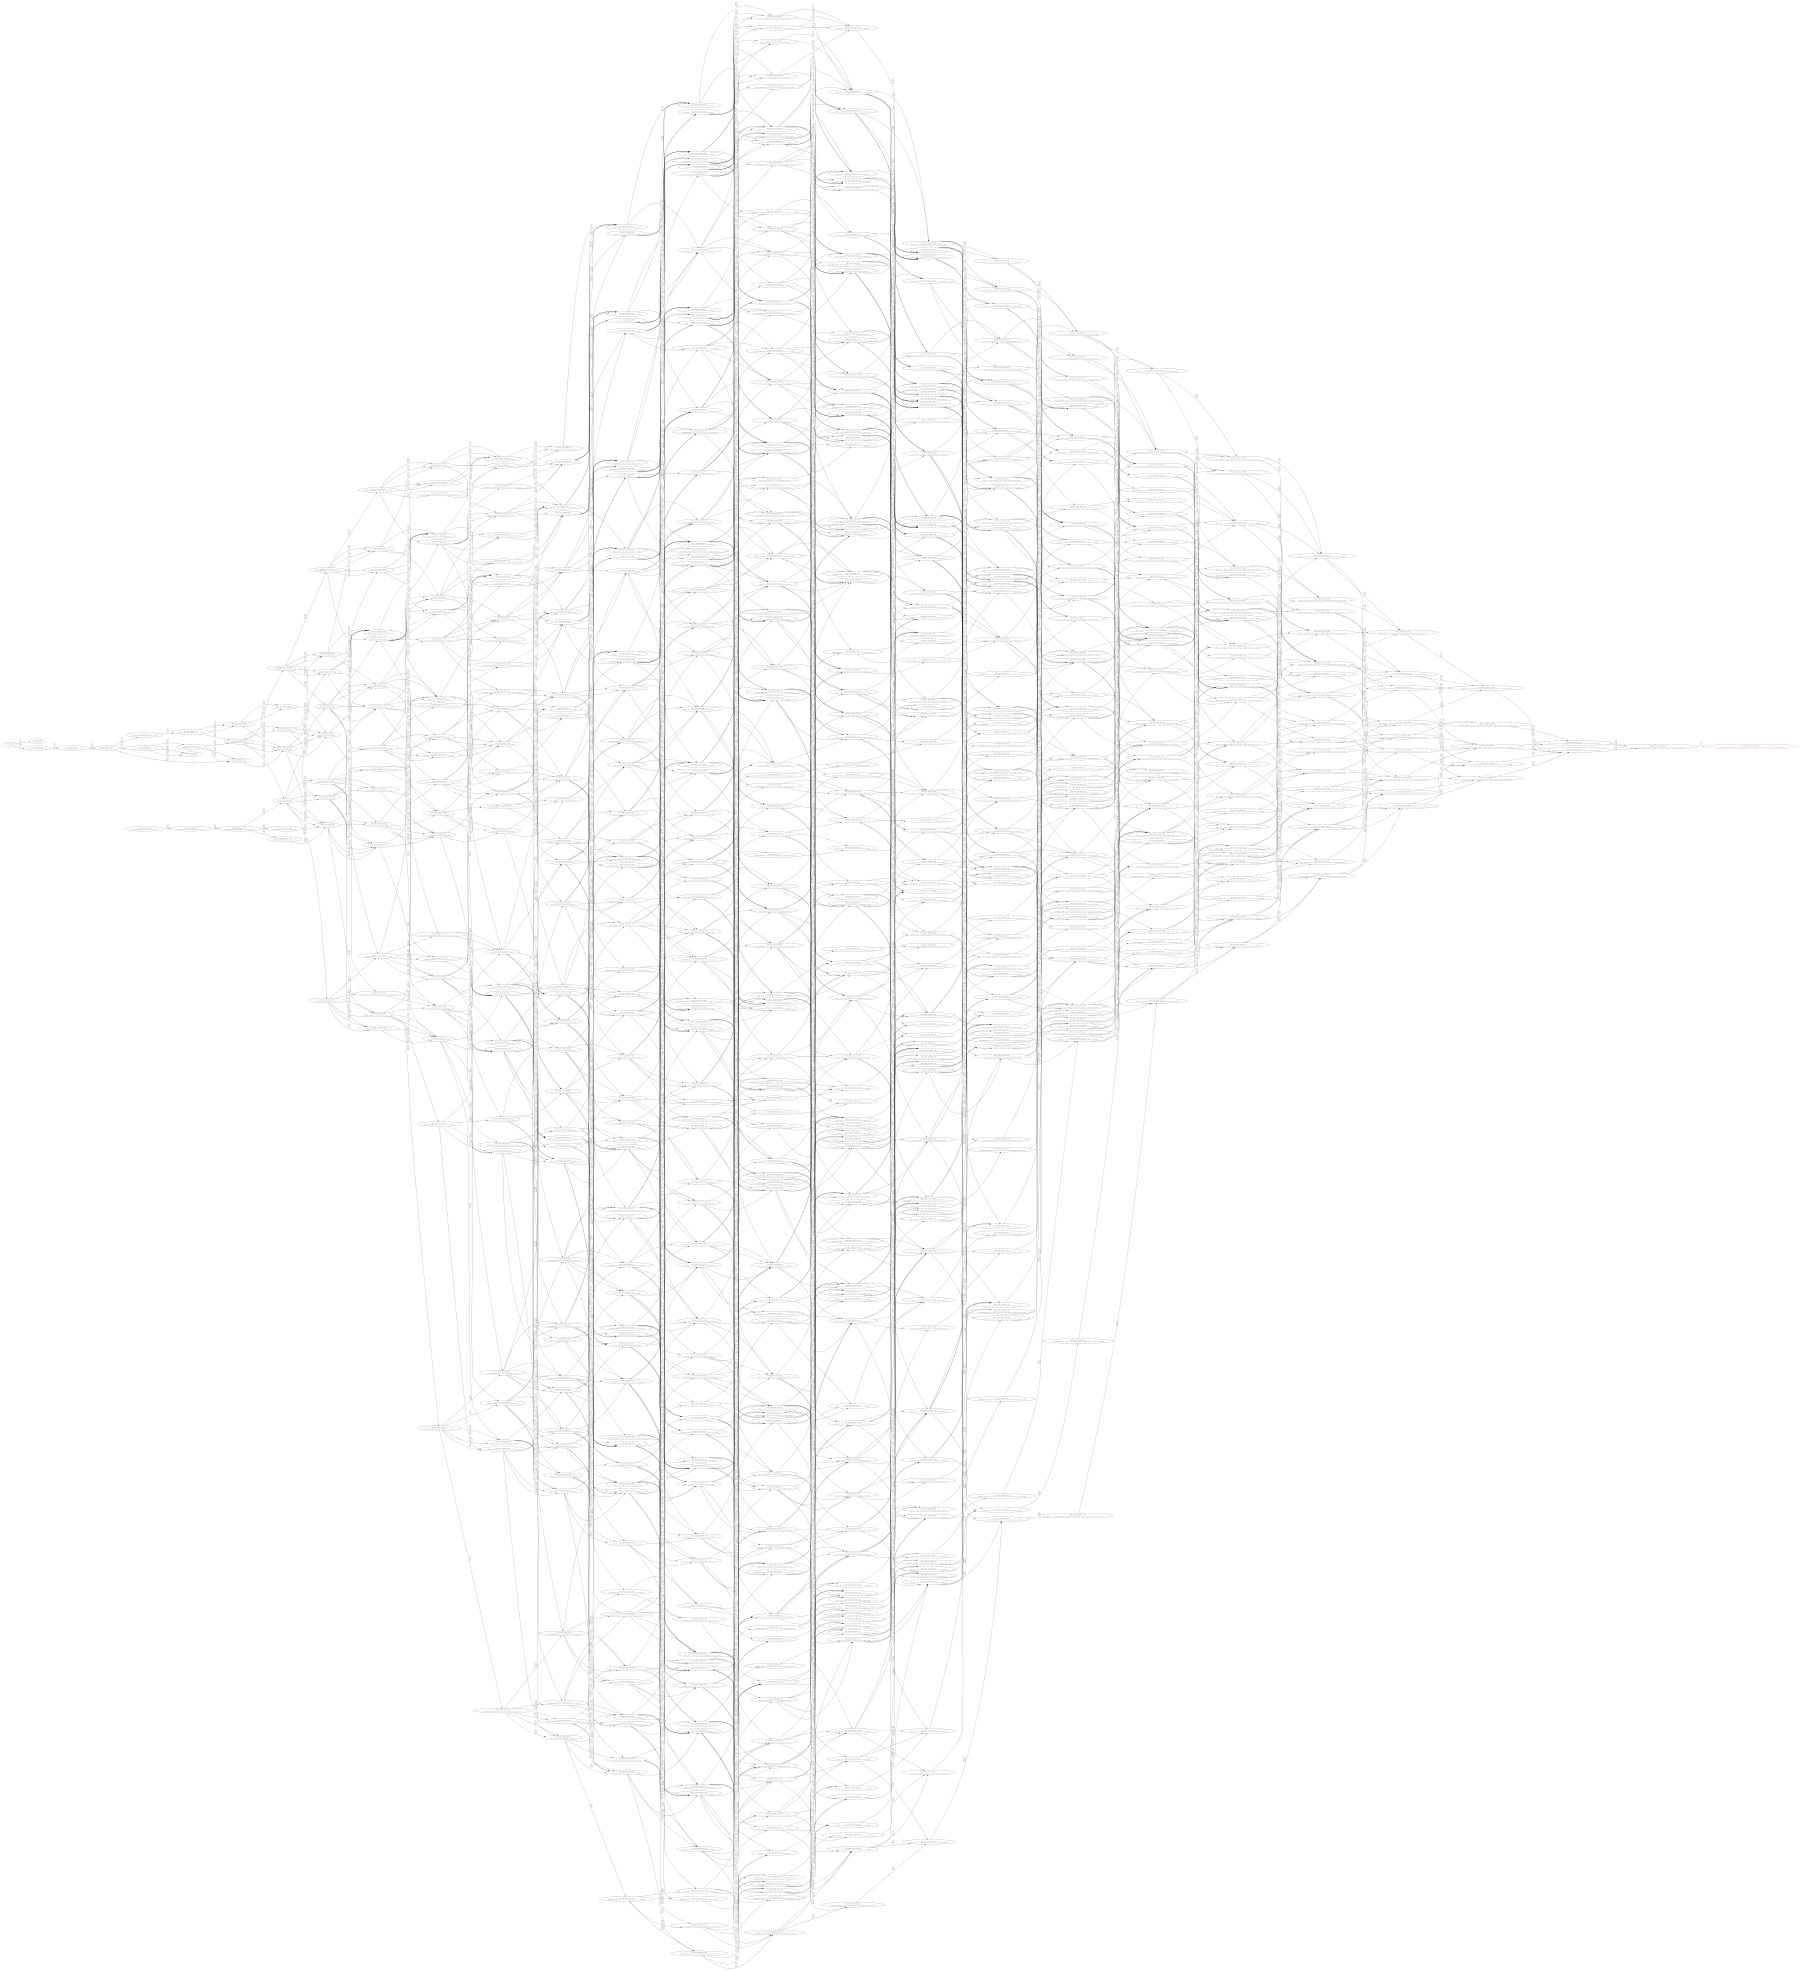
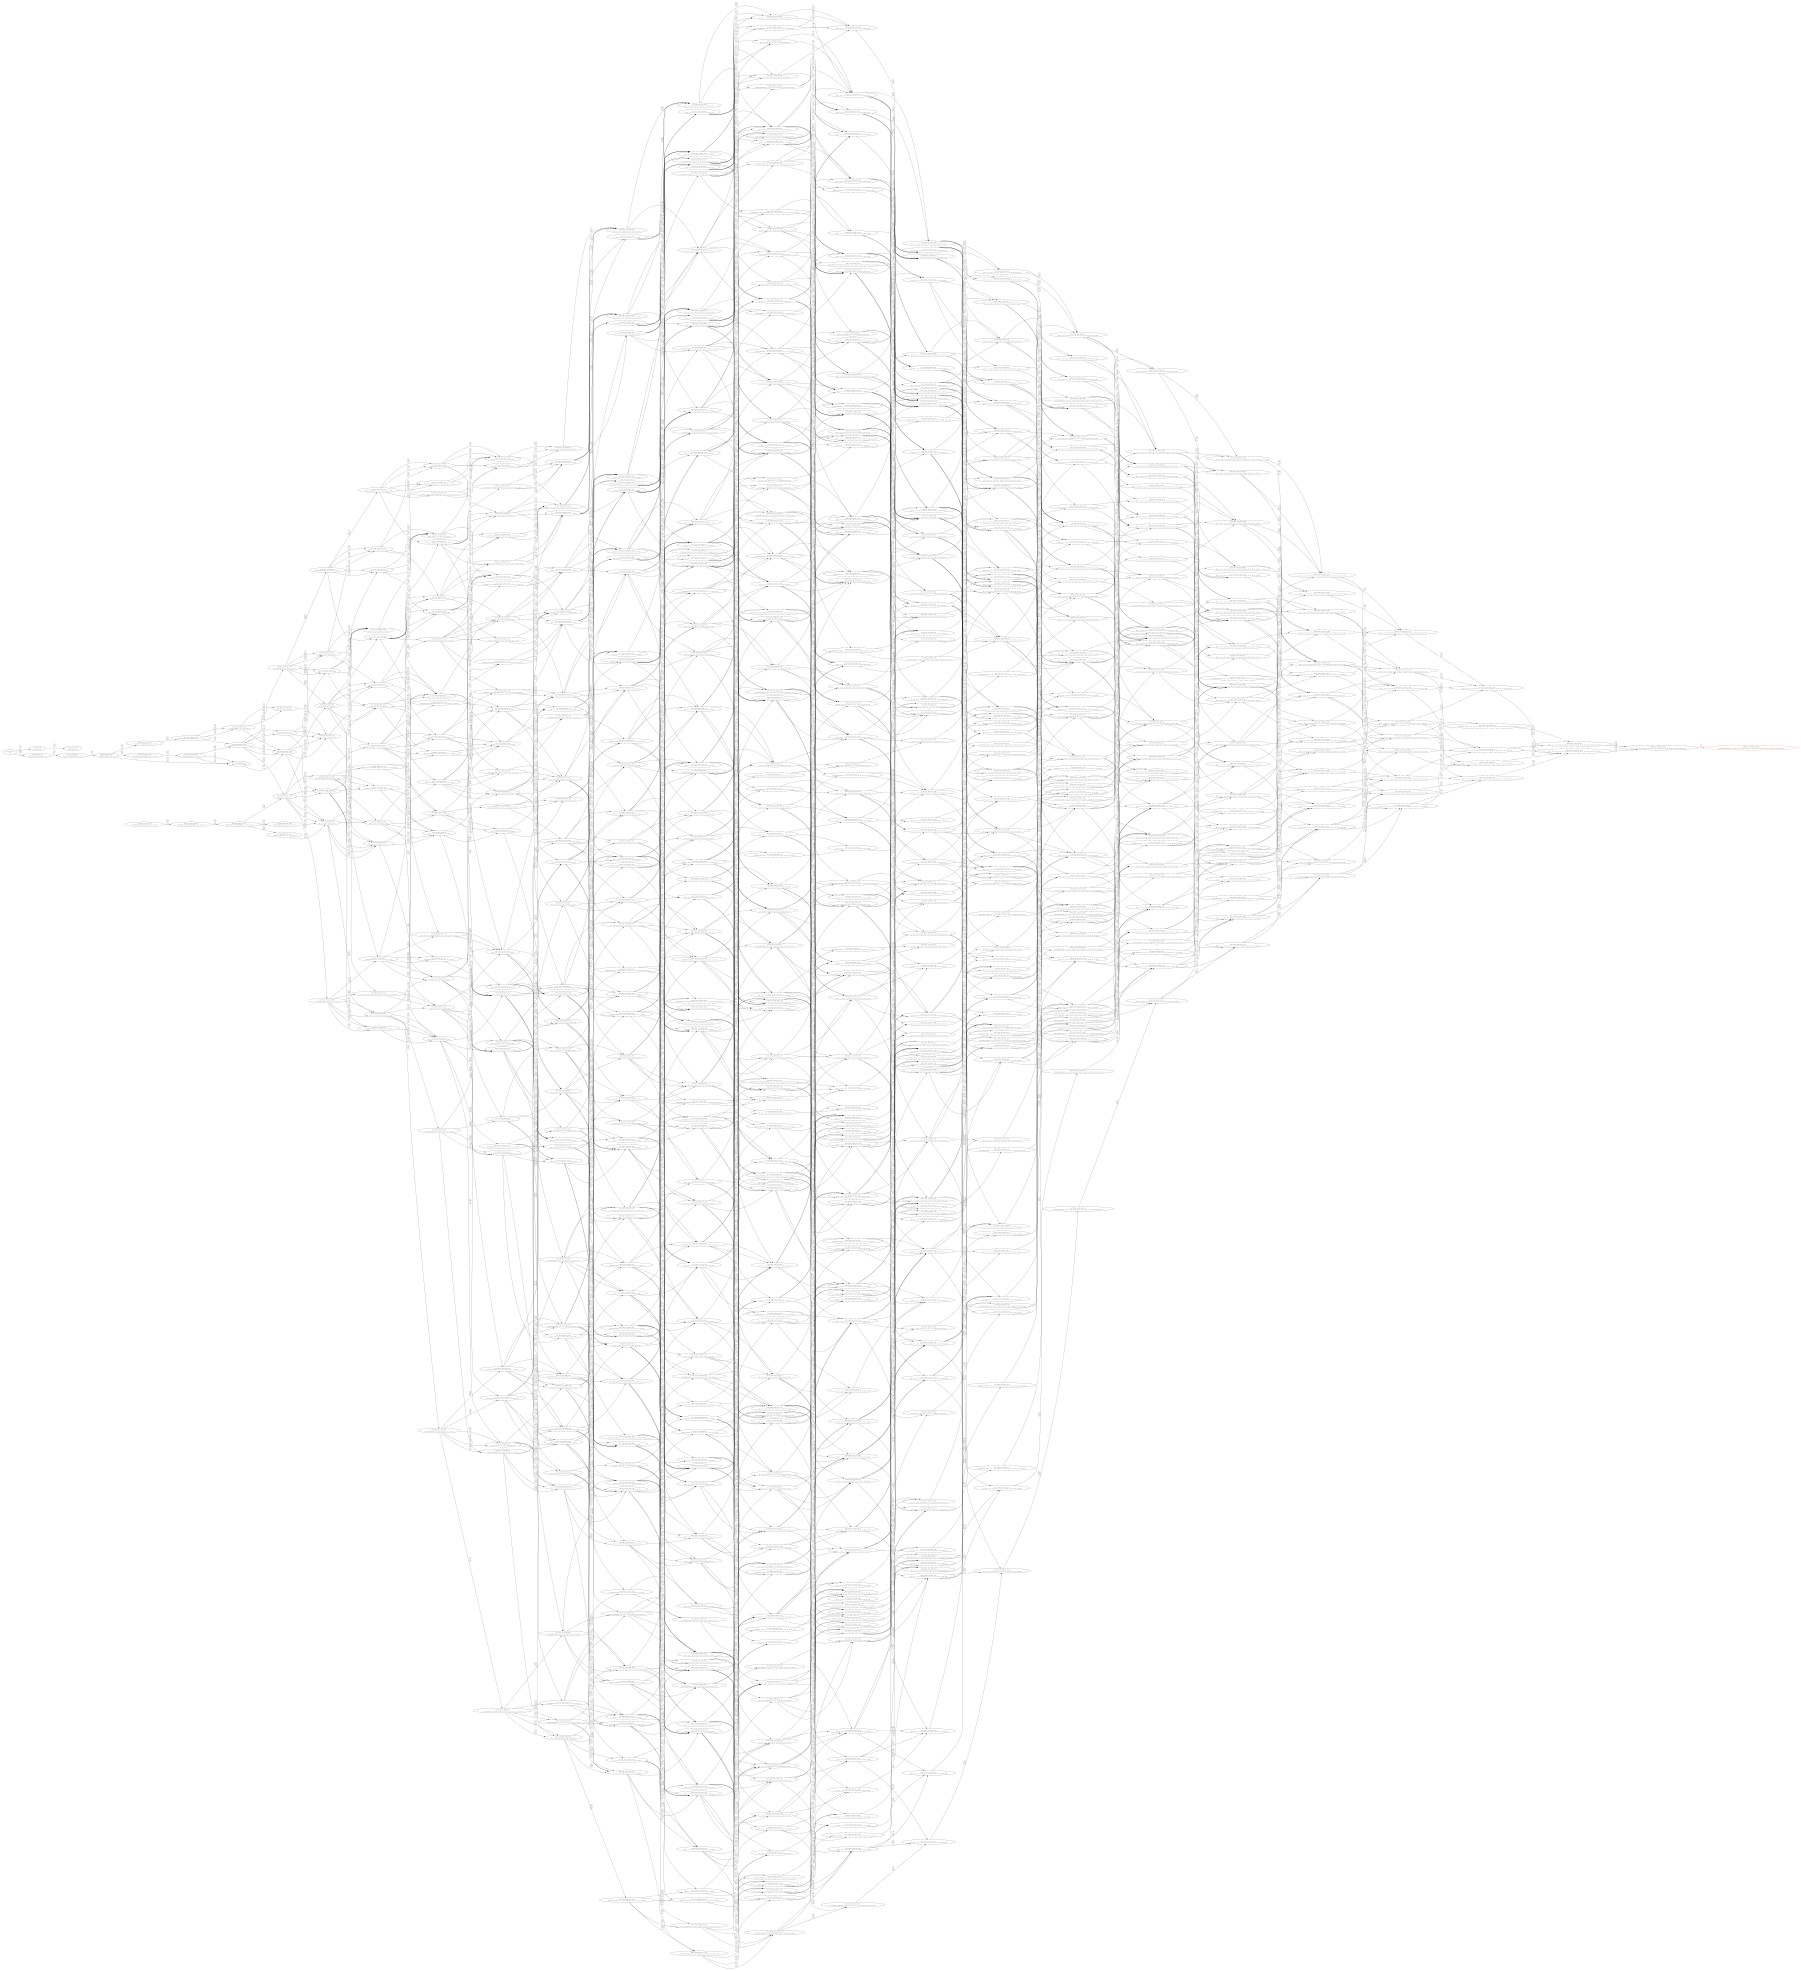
none -> (73, 748)
(191, 754) -> none
